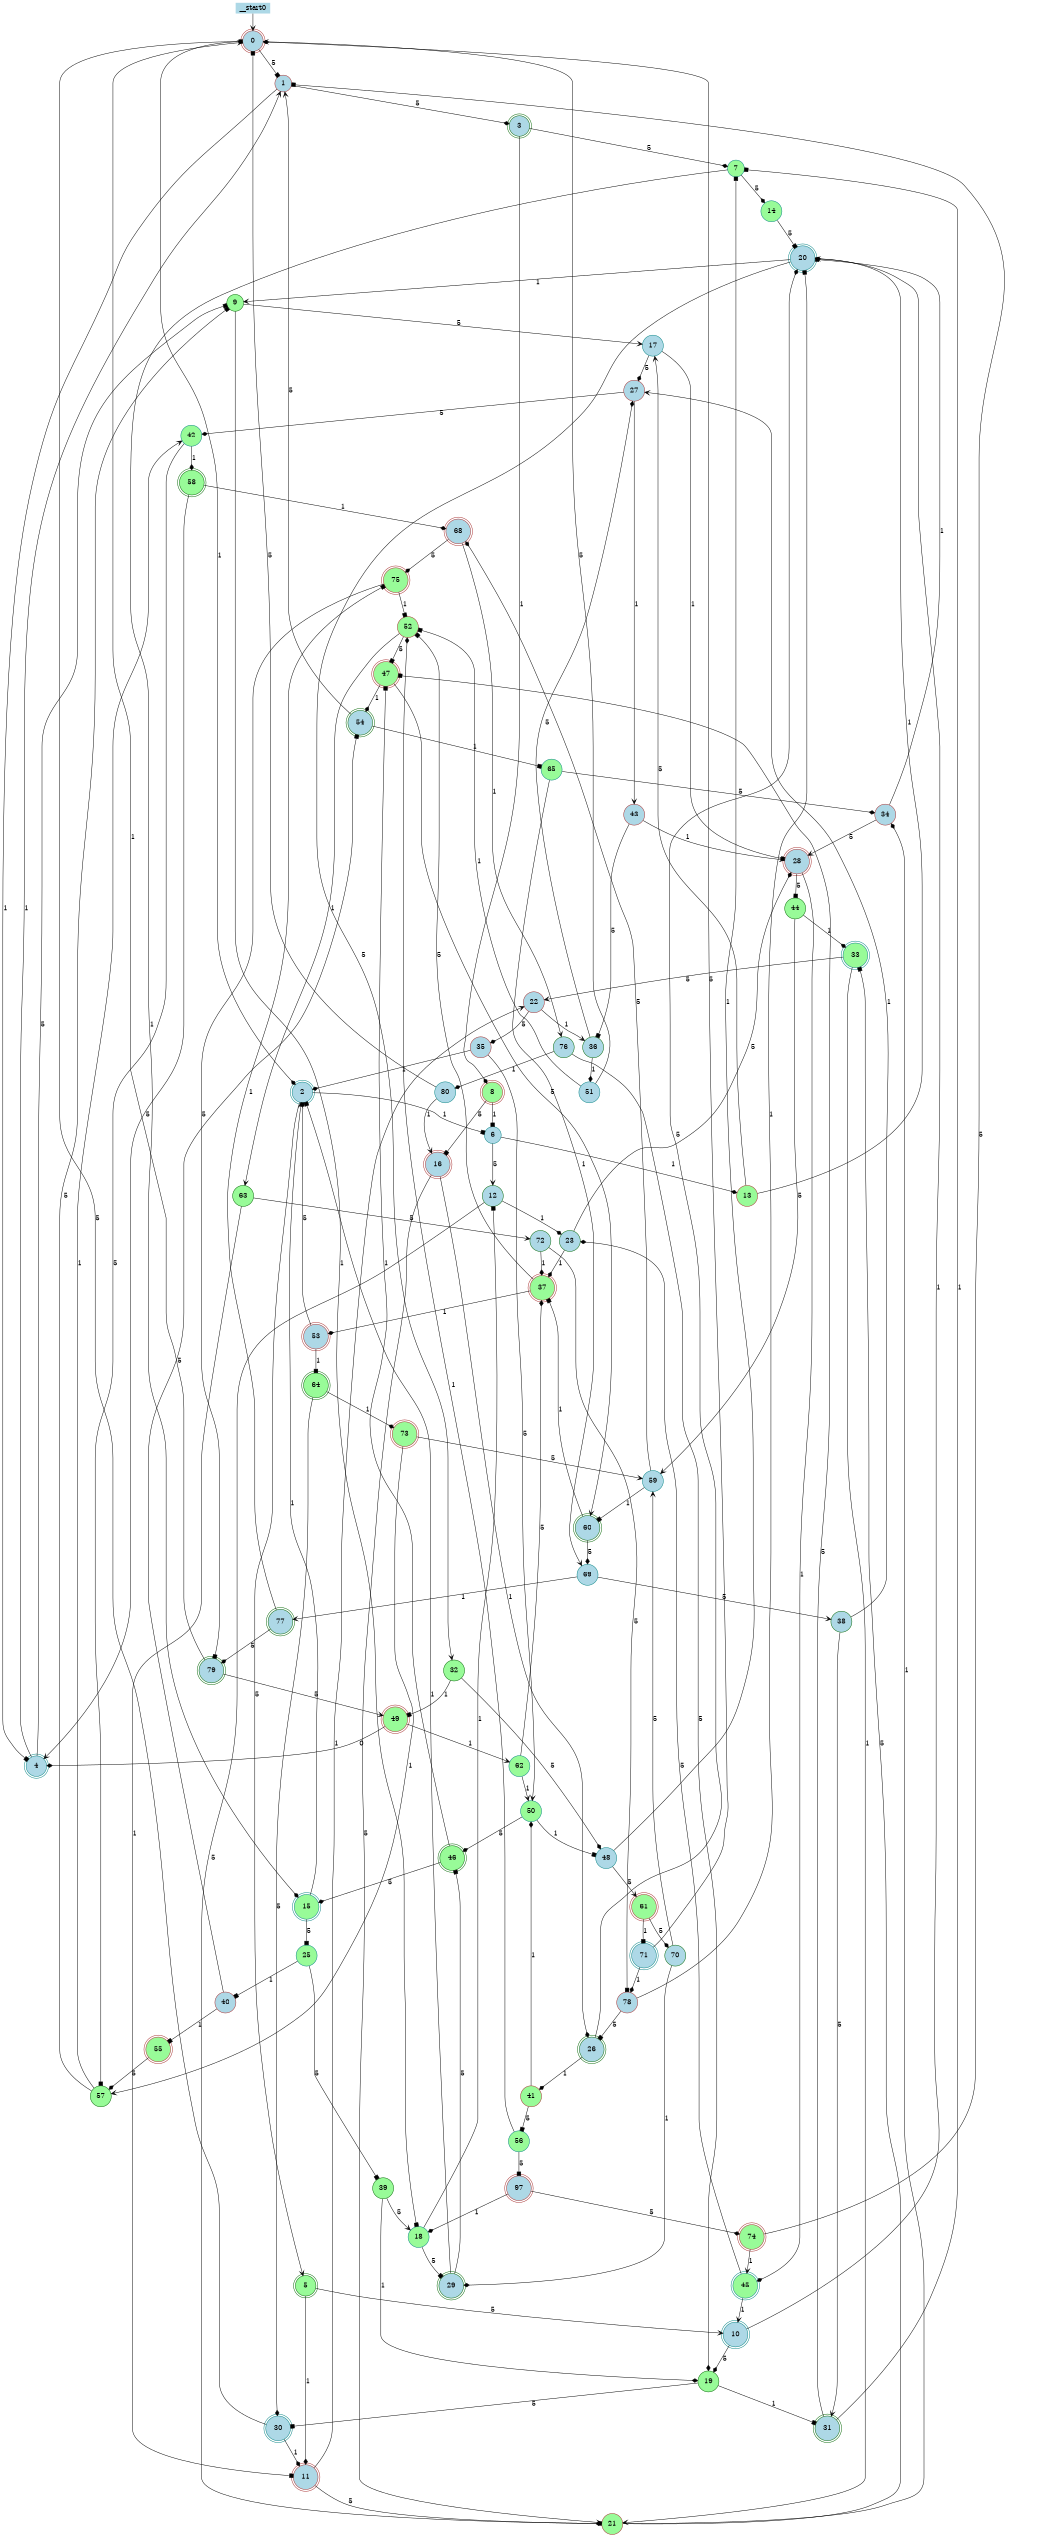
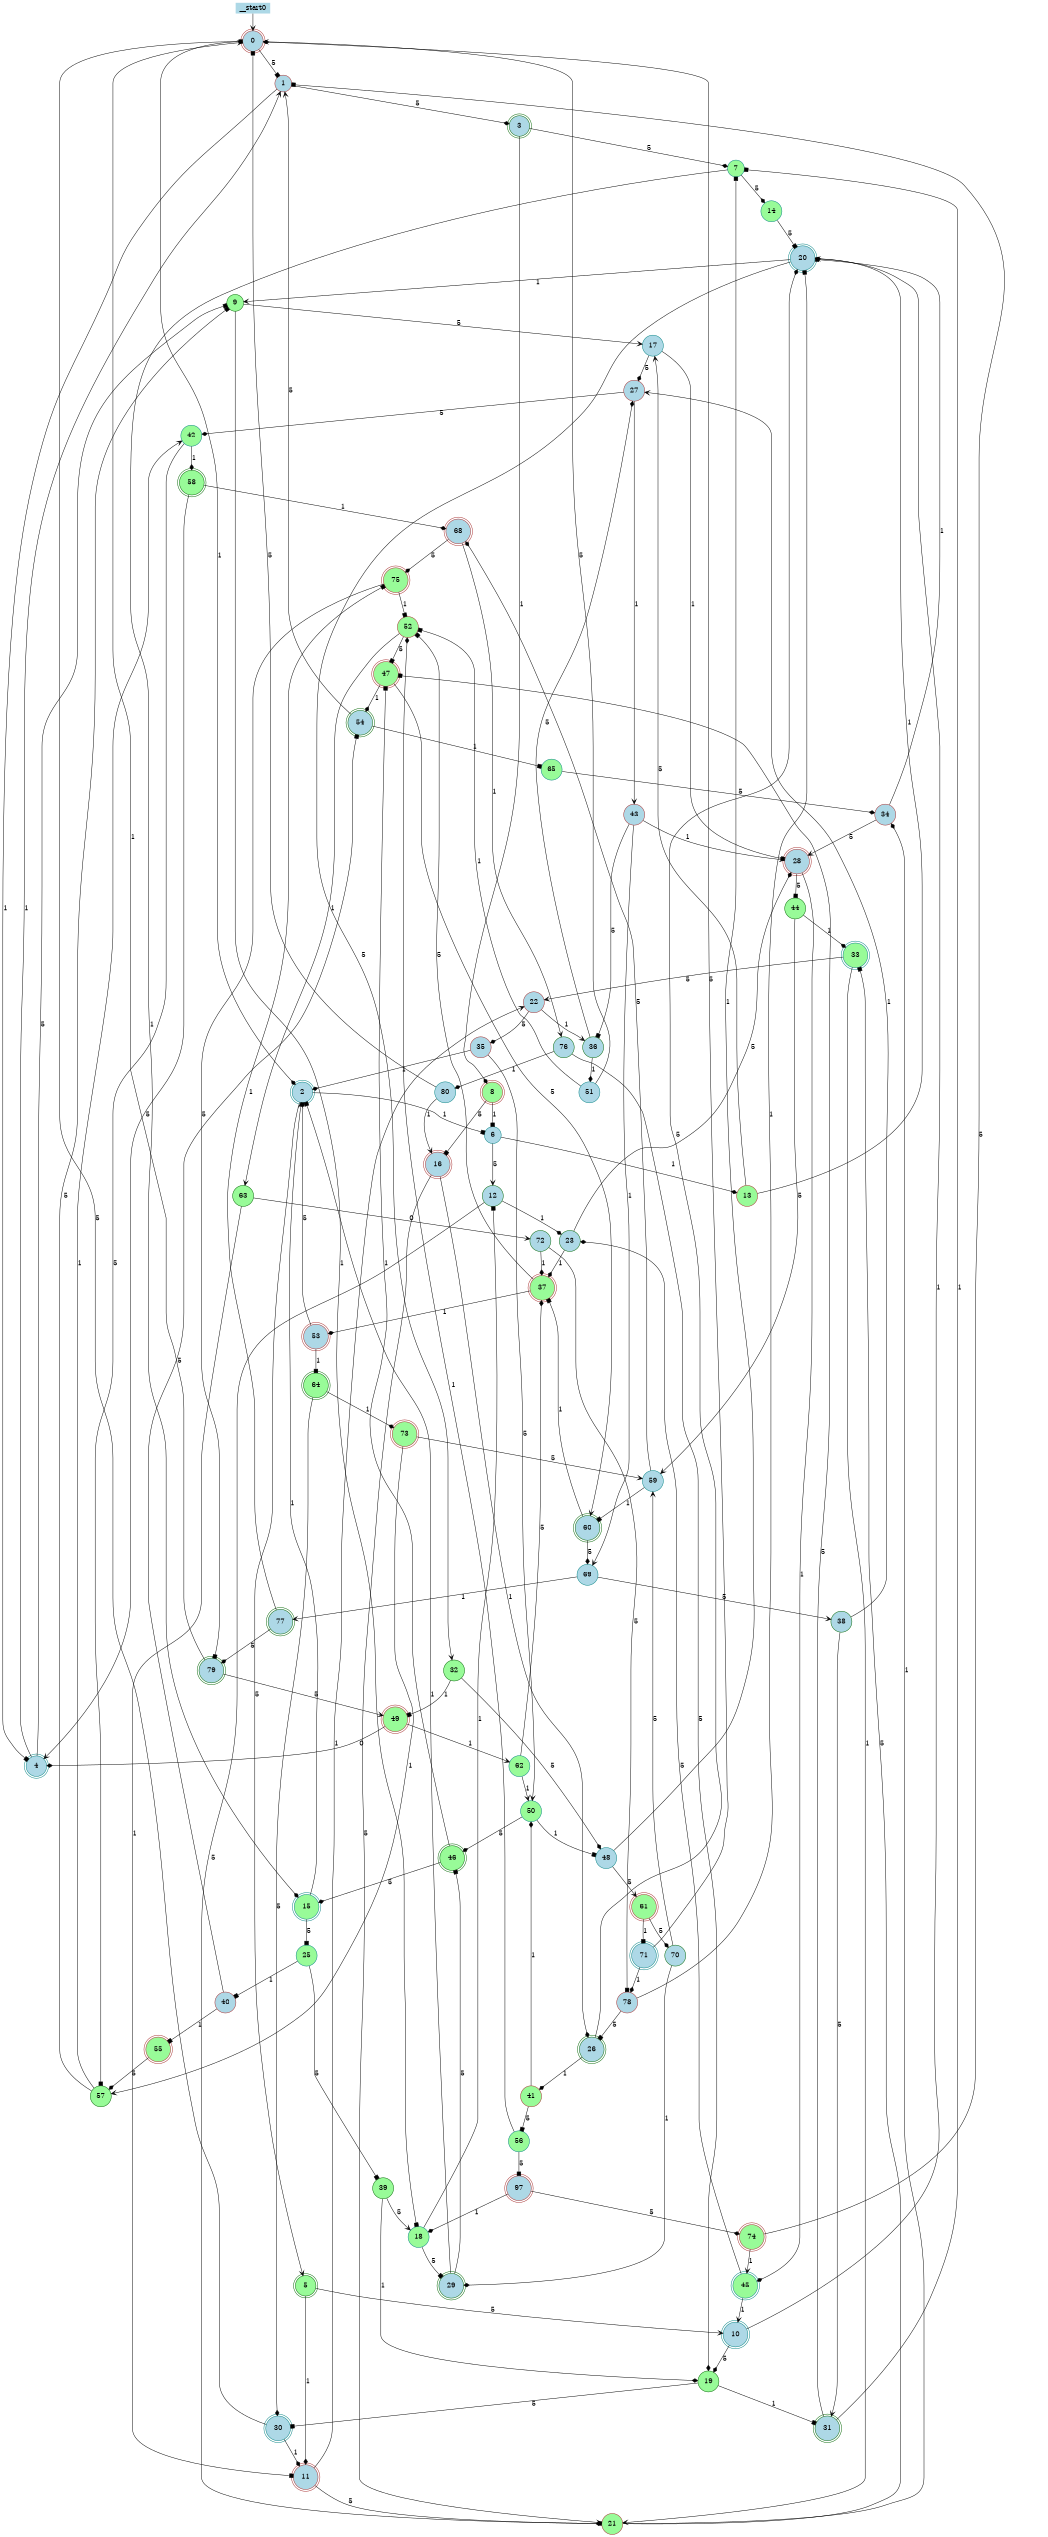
(578, 1163) -> (627, 1196)
(412, 1218) -> (412, 1218)
